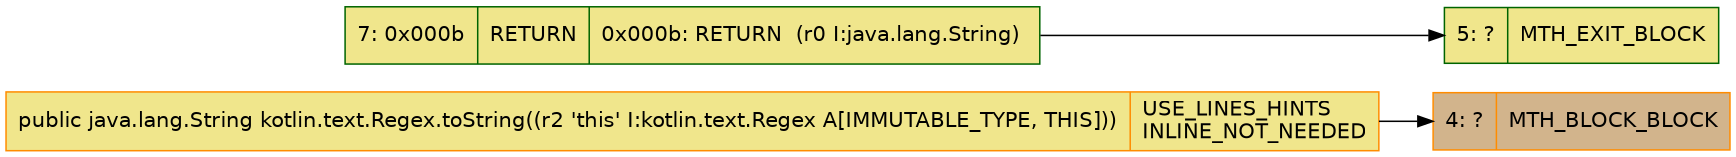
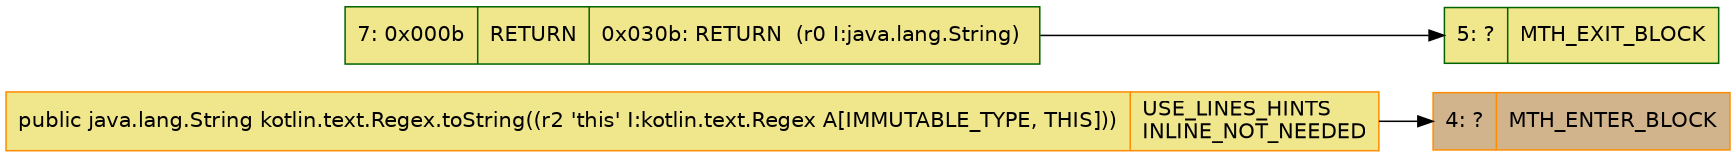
(815, 35) -> (815, 35)
(1613, 121) -> (1613, 121)
